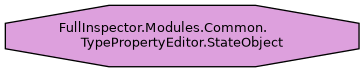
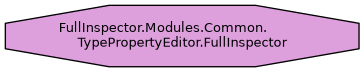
(182, 36) -> (182, 36)
